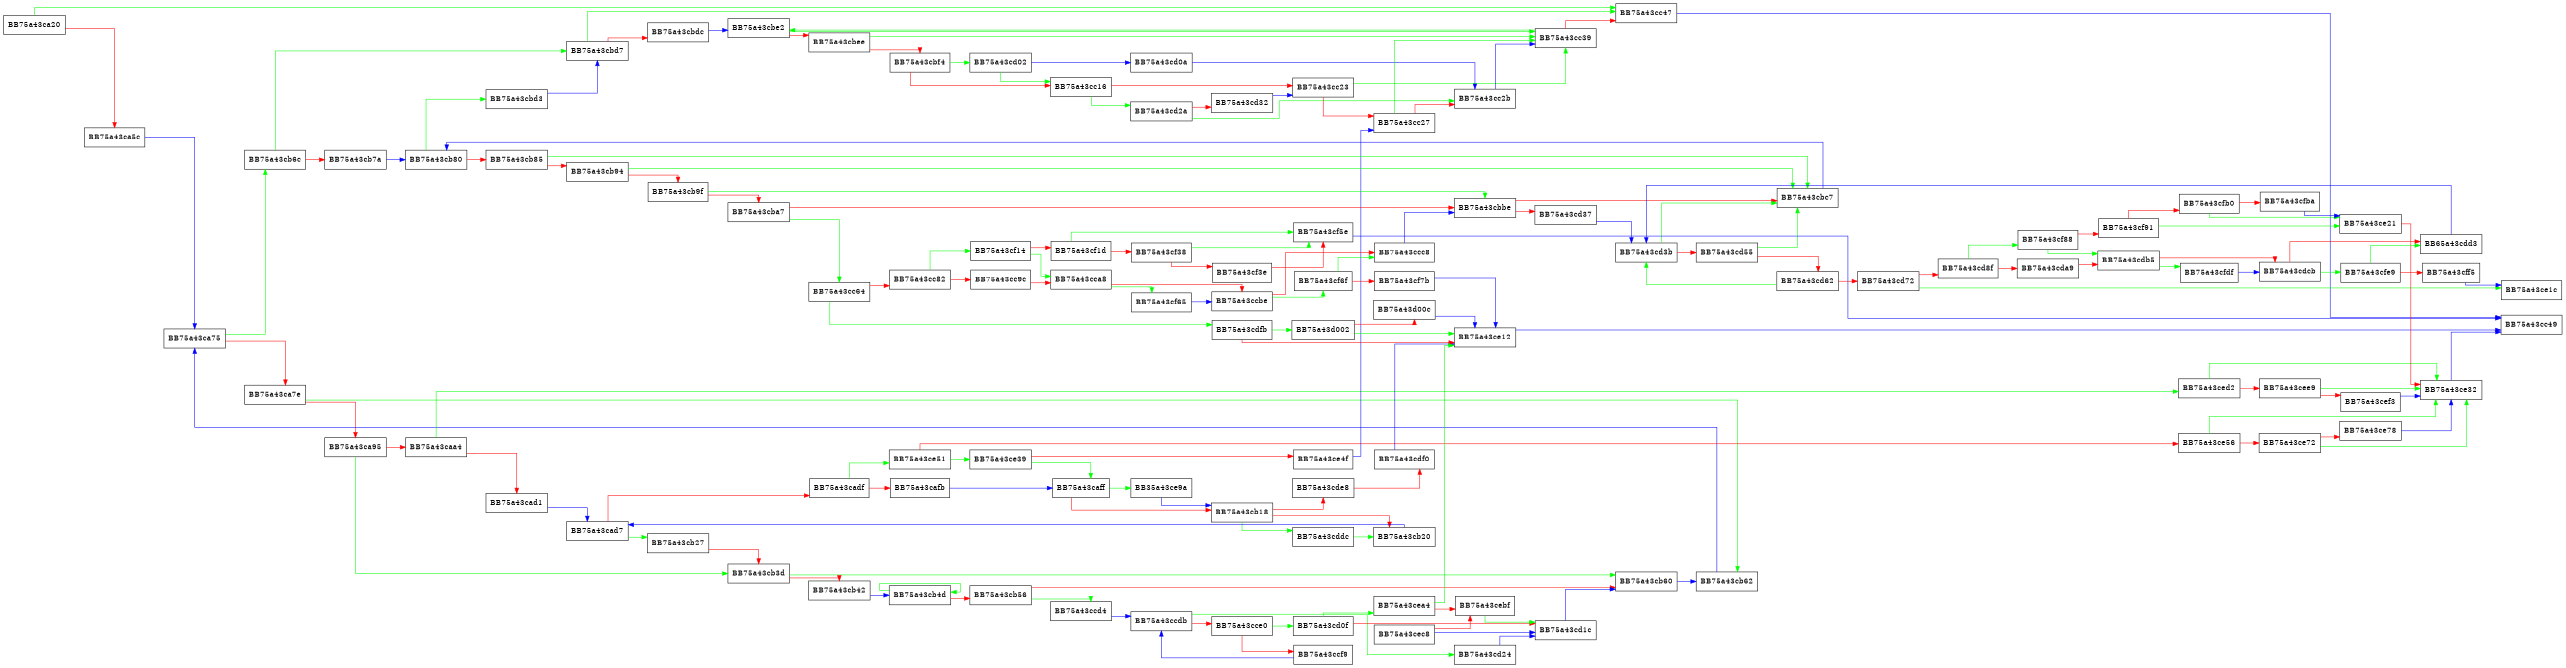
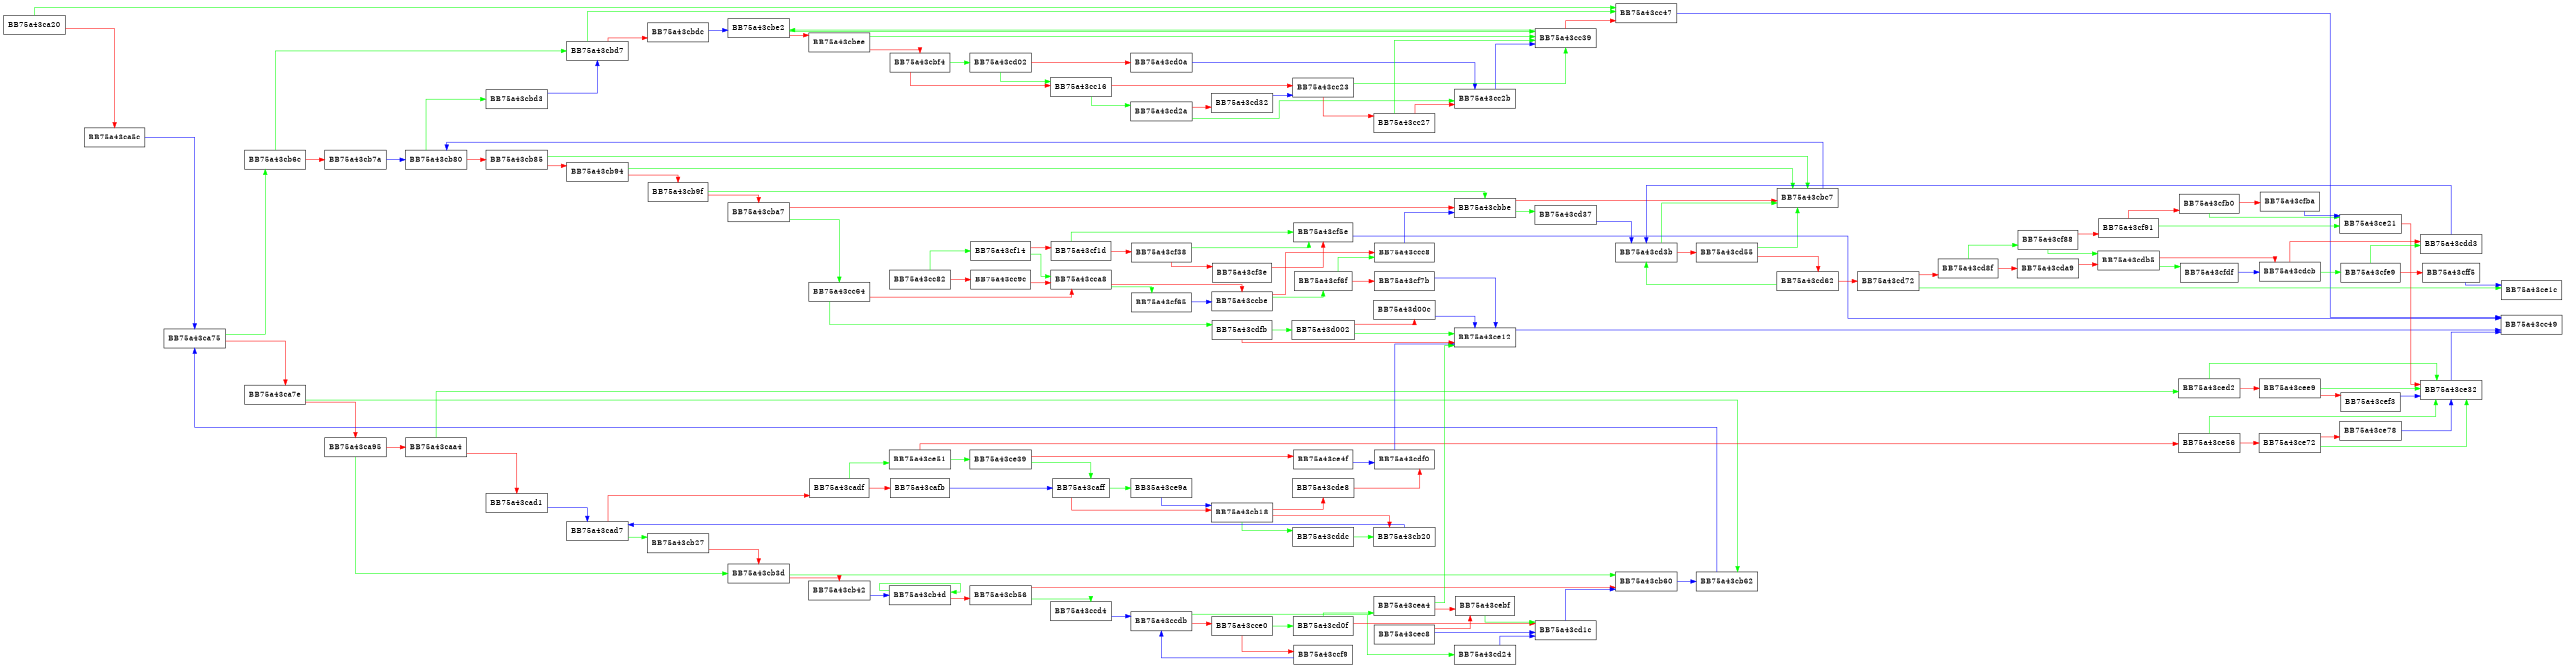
(1078, 63) -> (1078, 63)
(1523, 211) -> (1523, 211)
(2451, 244) -> (2451, 244)
(877, 286) -> (972, 297)
(1361, 293) -> (1361, 463)
